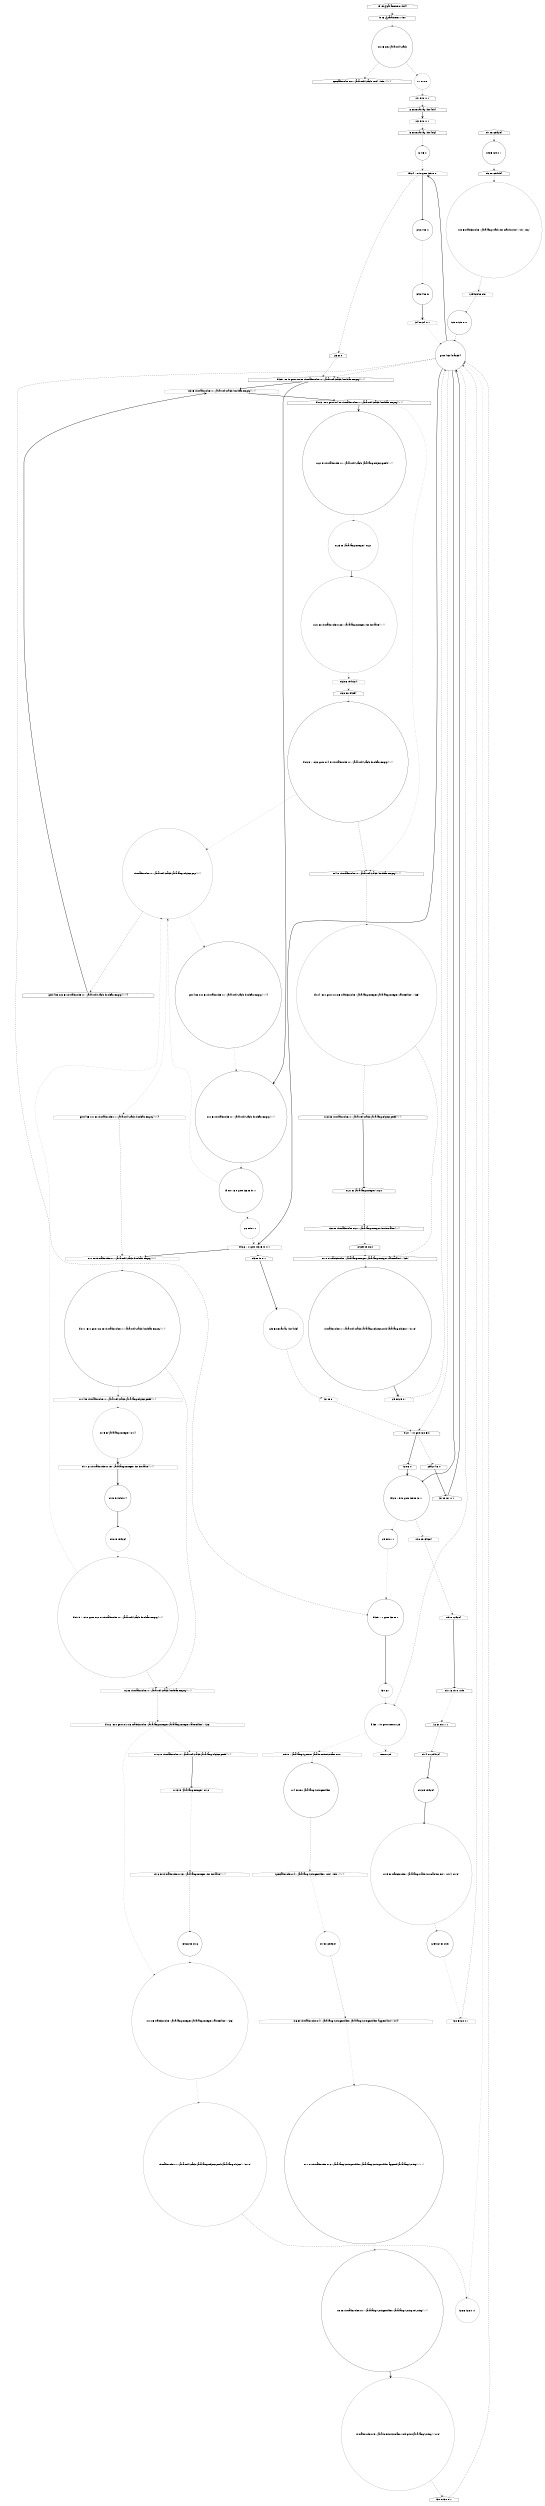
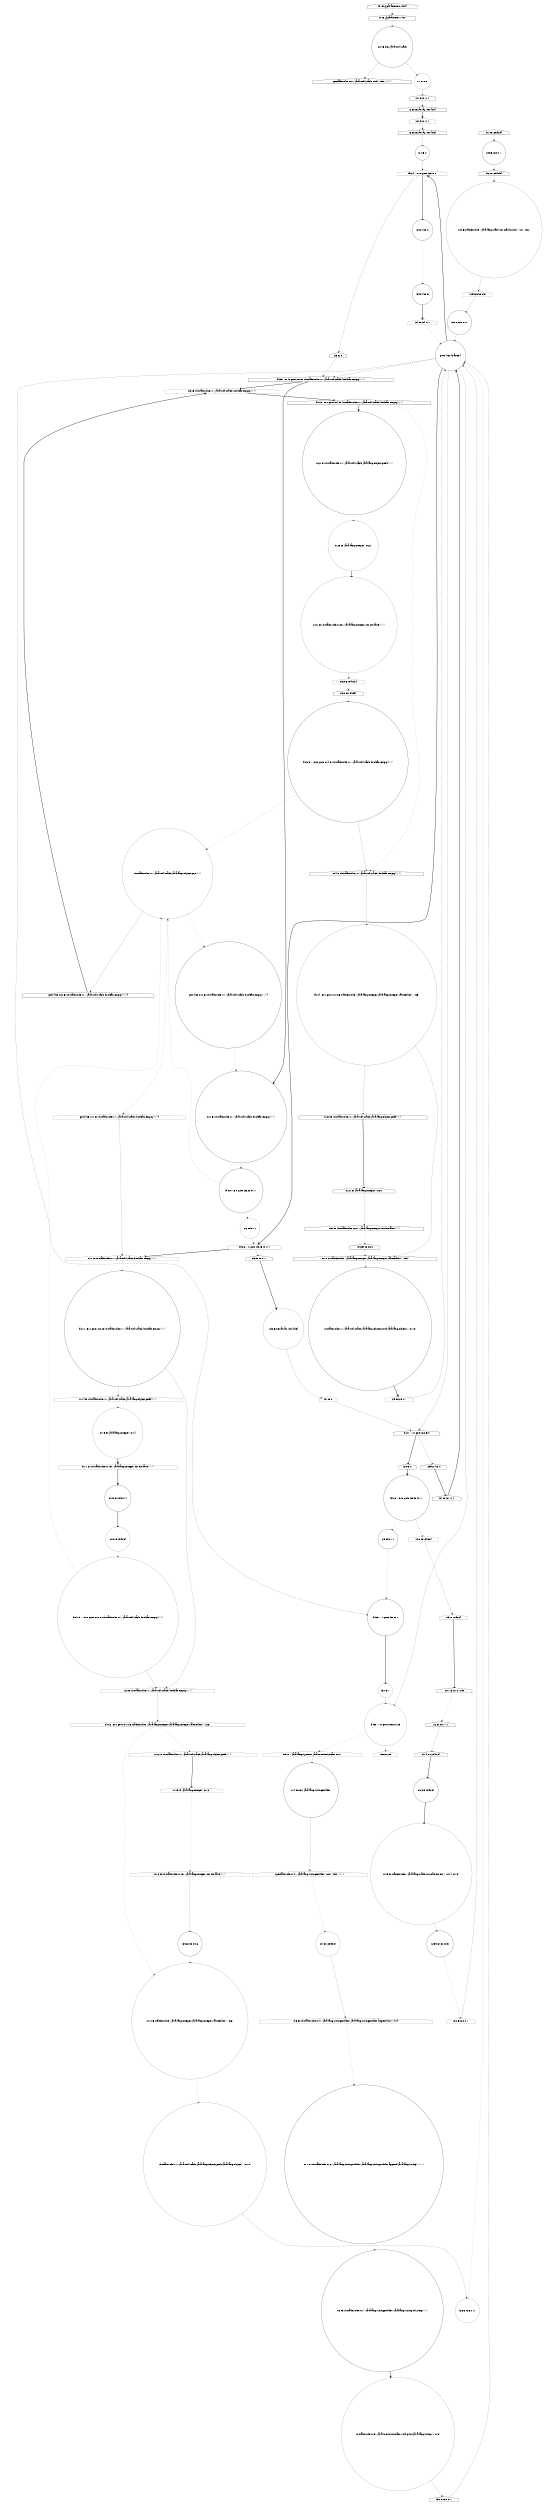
(454, 935) -> none
